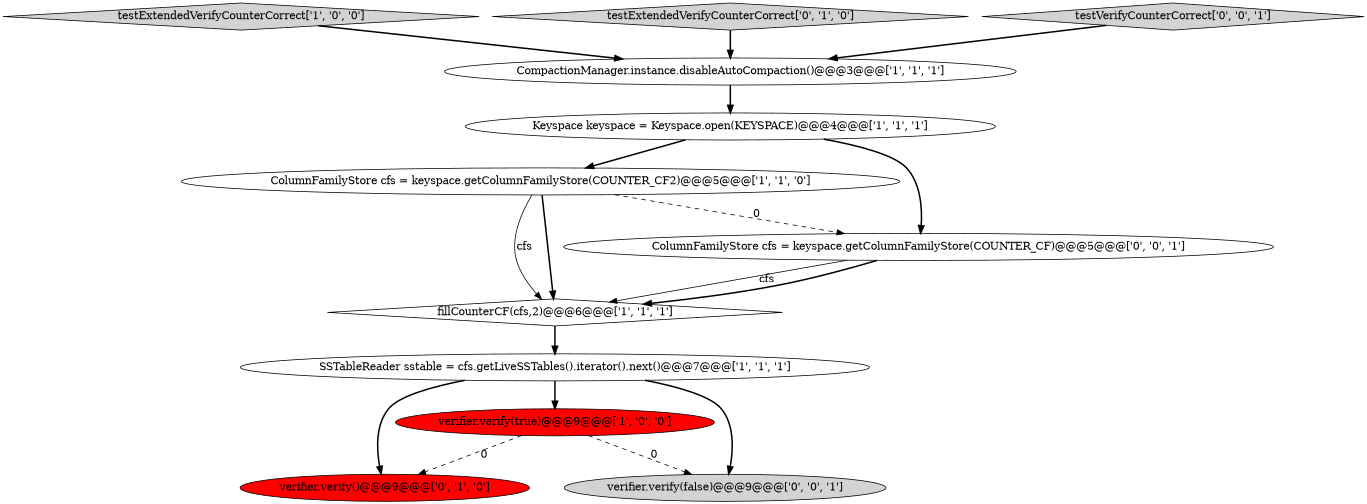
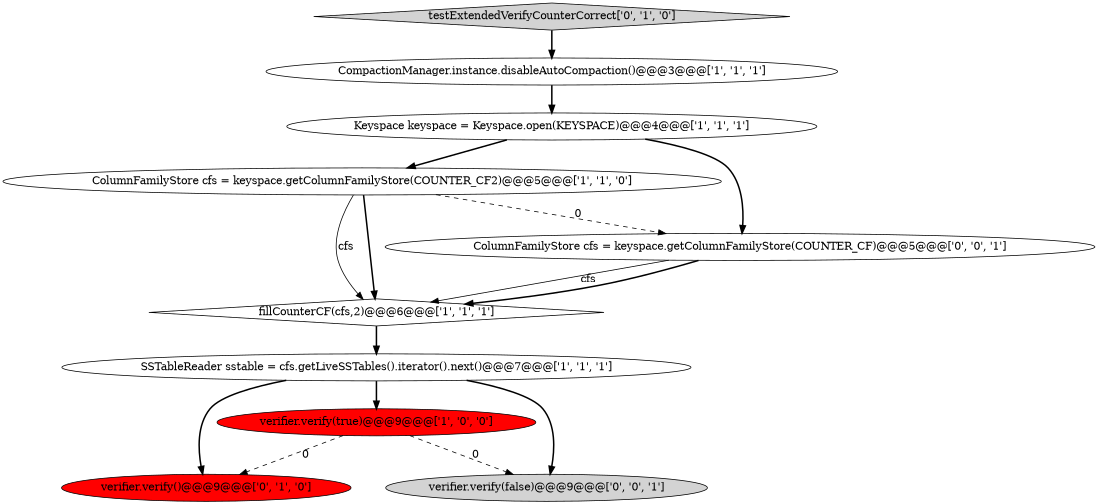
(241, 17) -> none
(1173, 17) -> none
